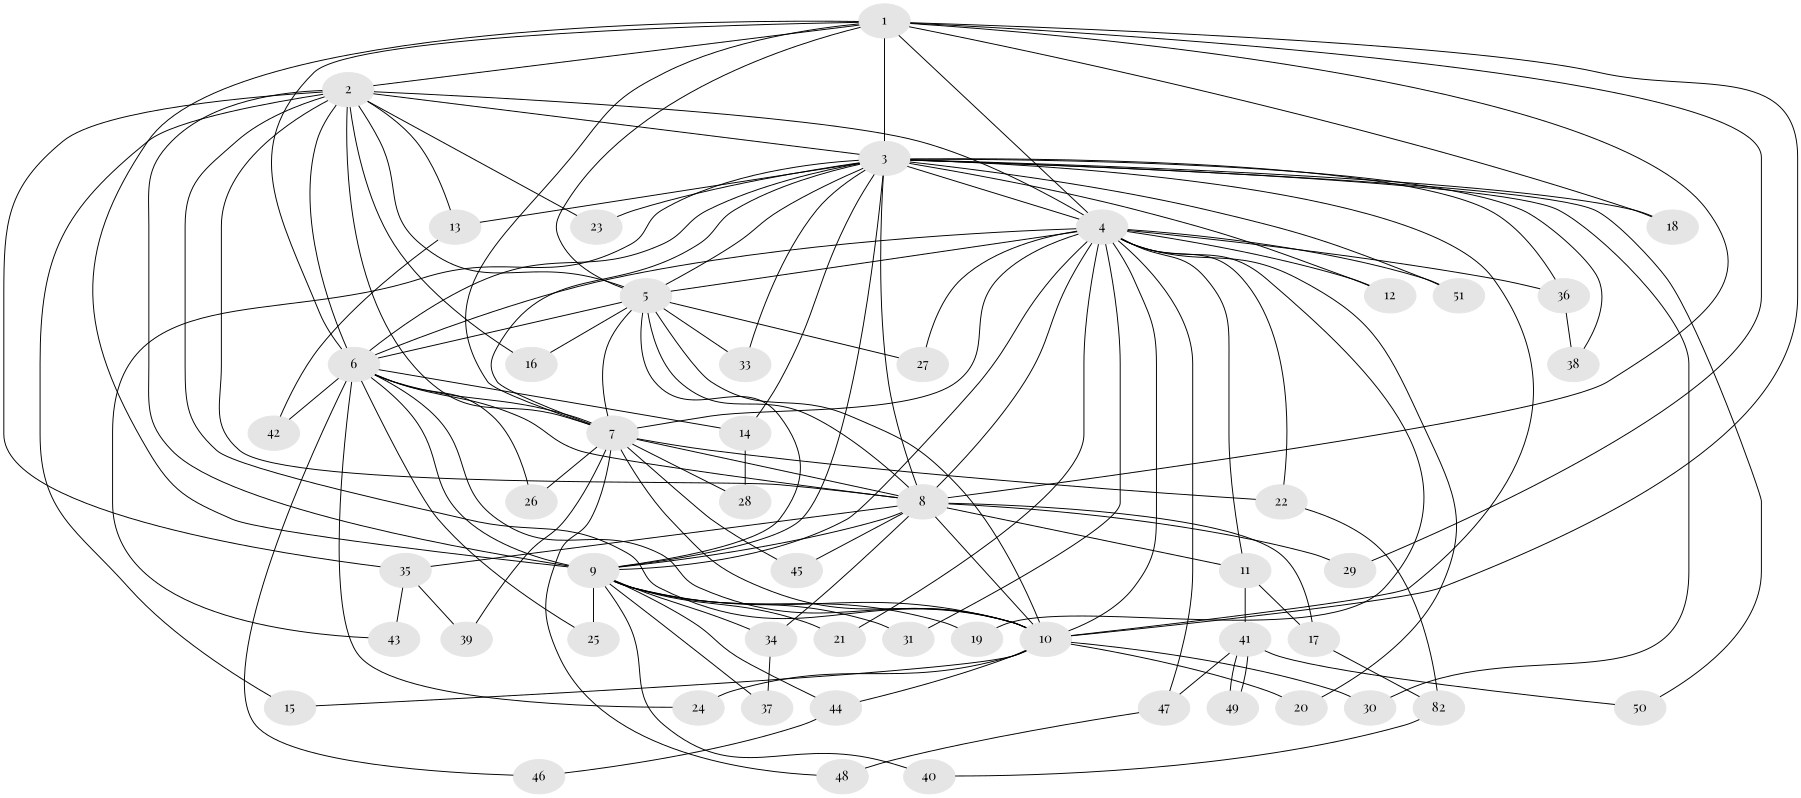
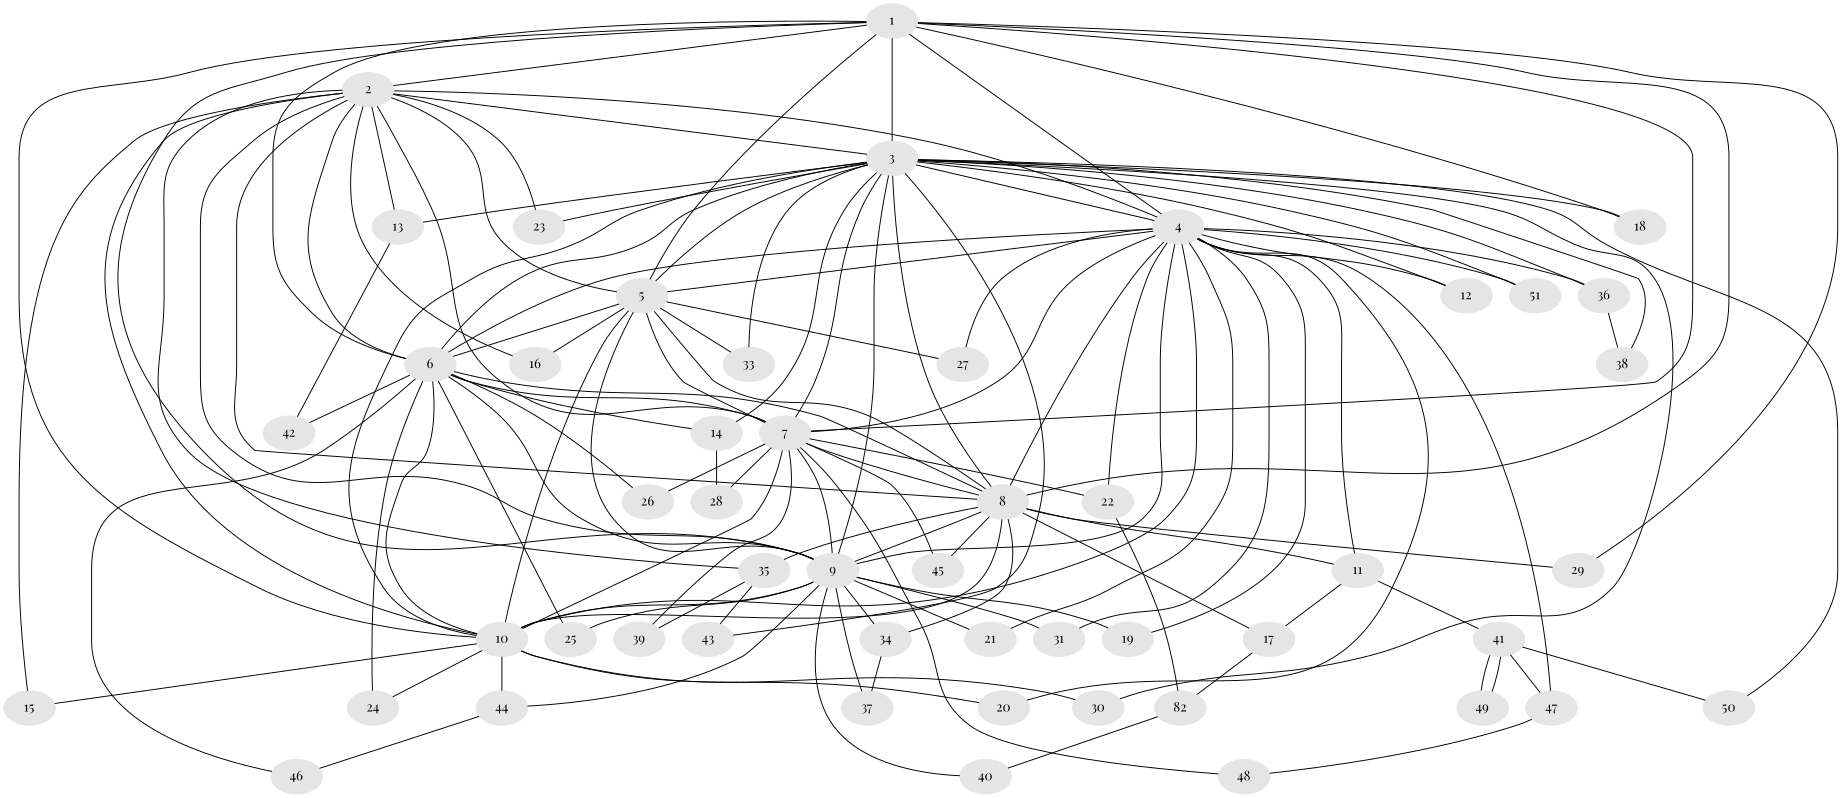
none -> (823, 498)
